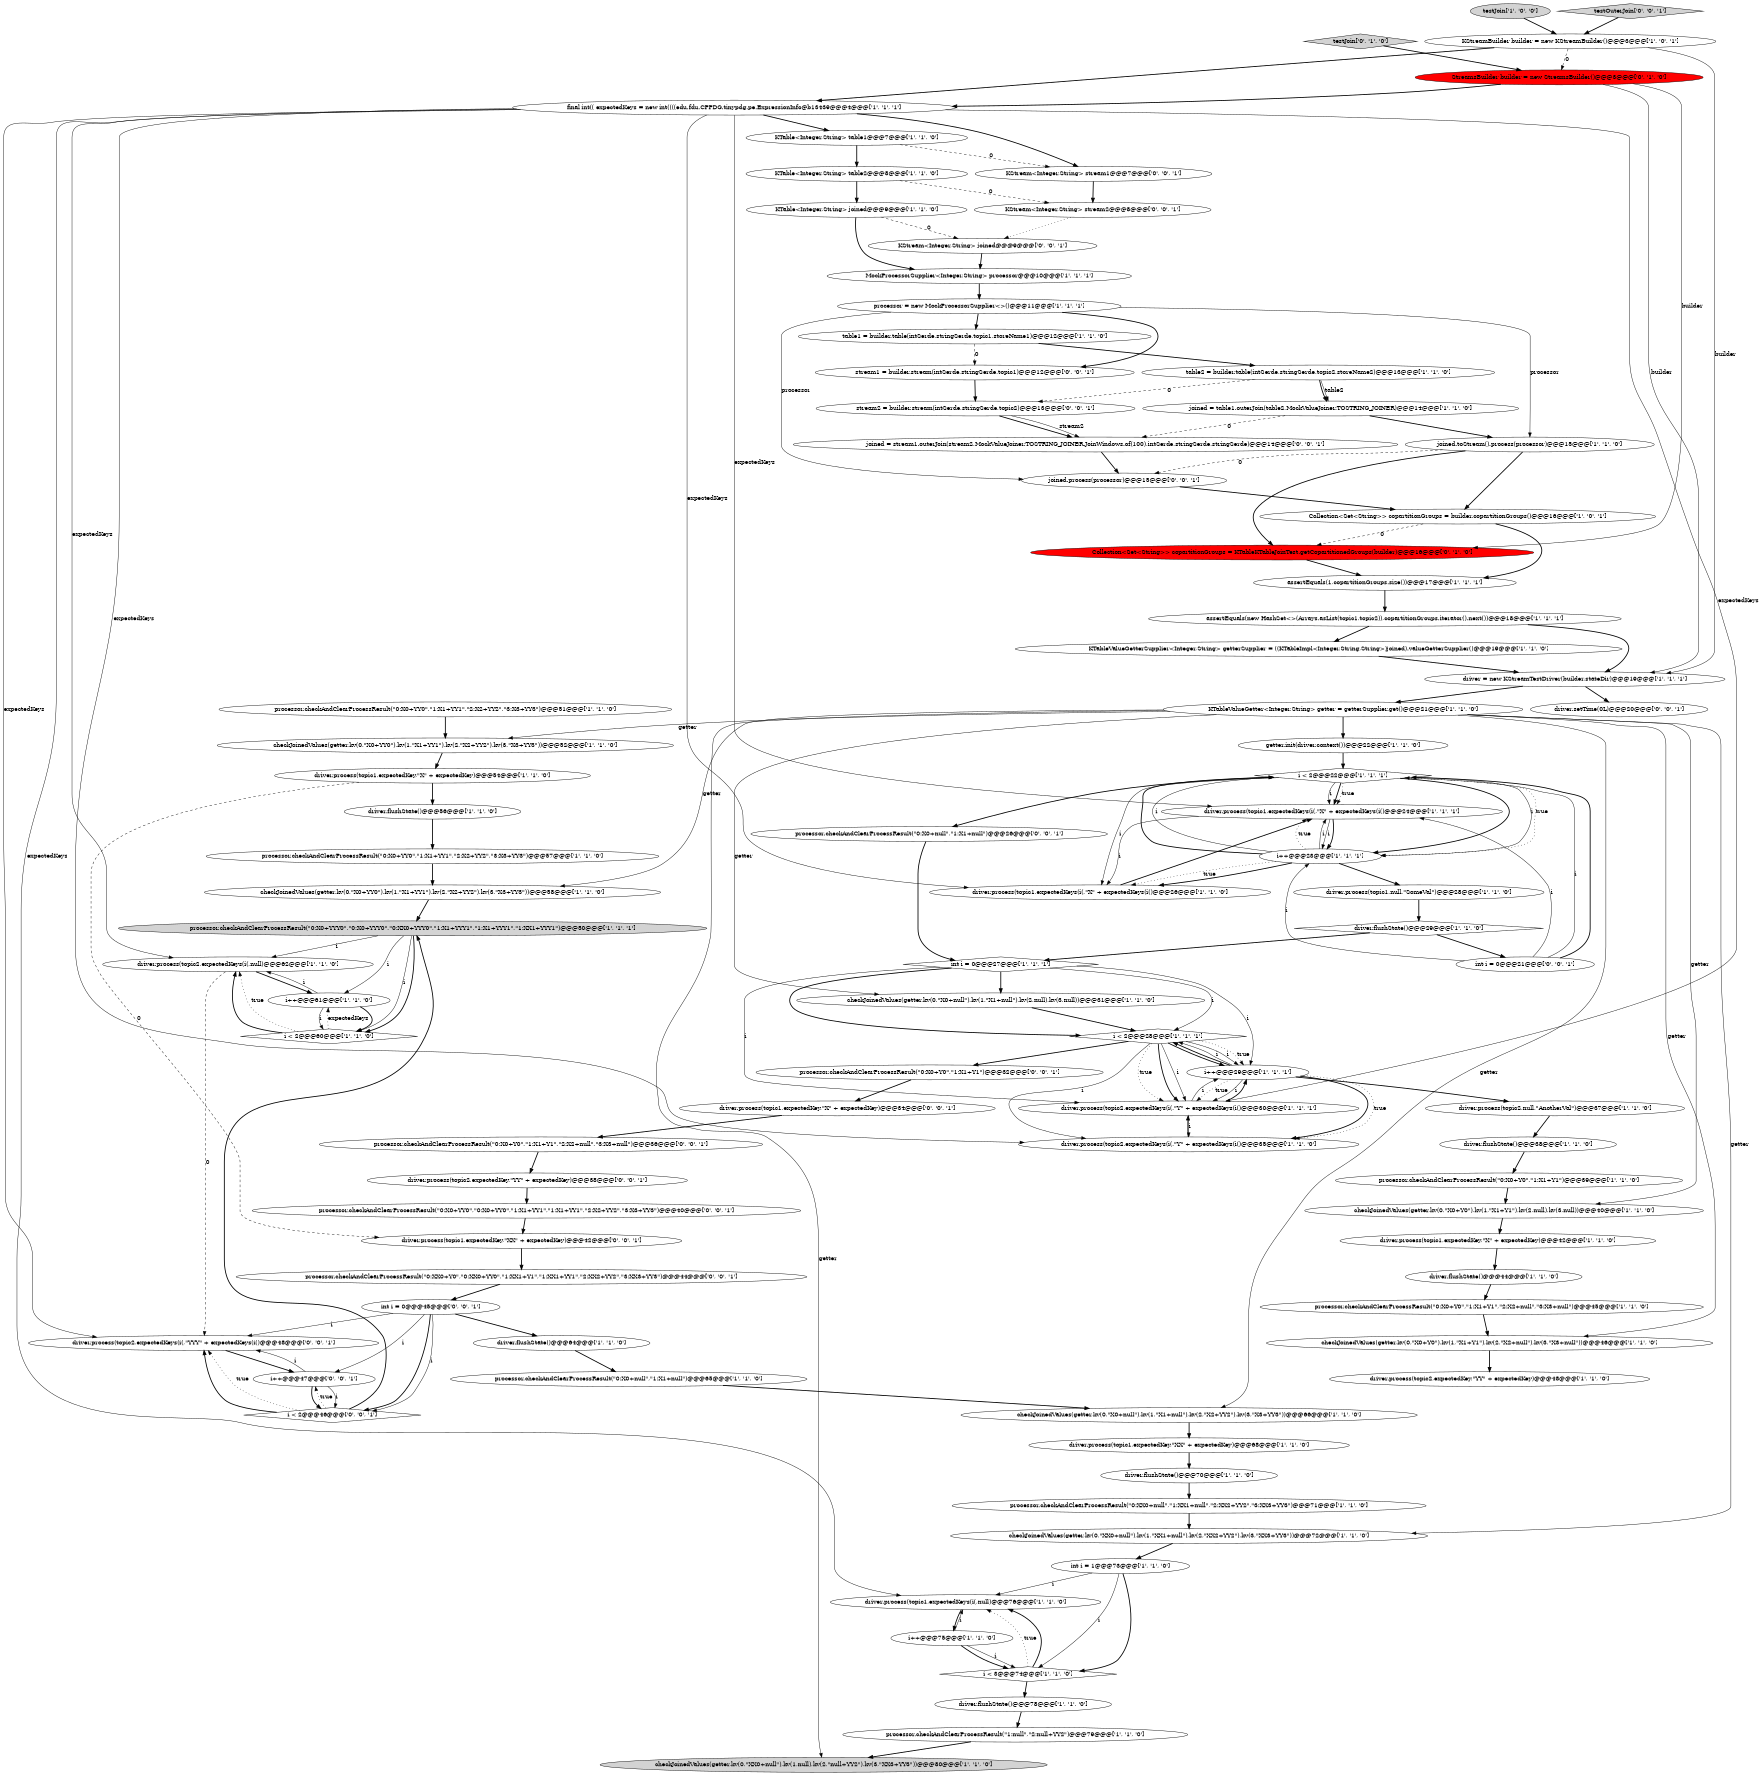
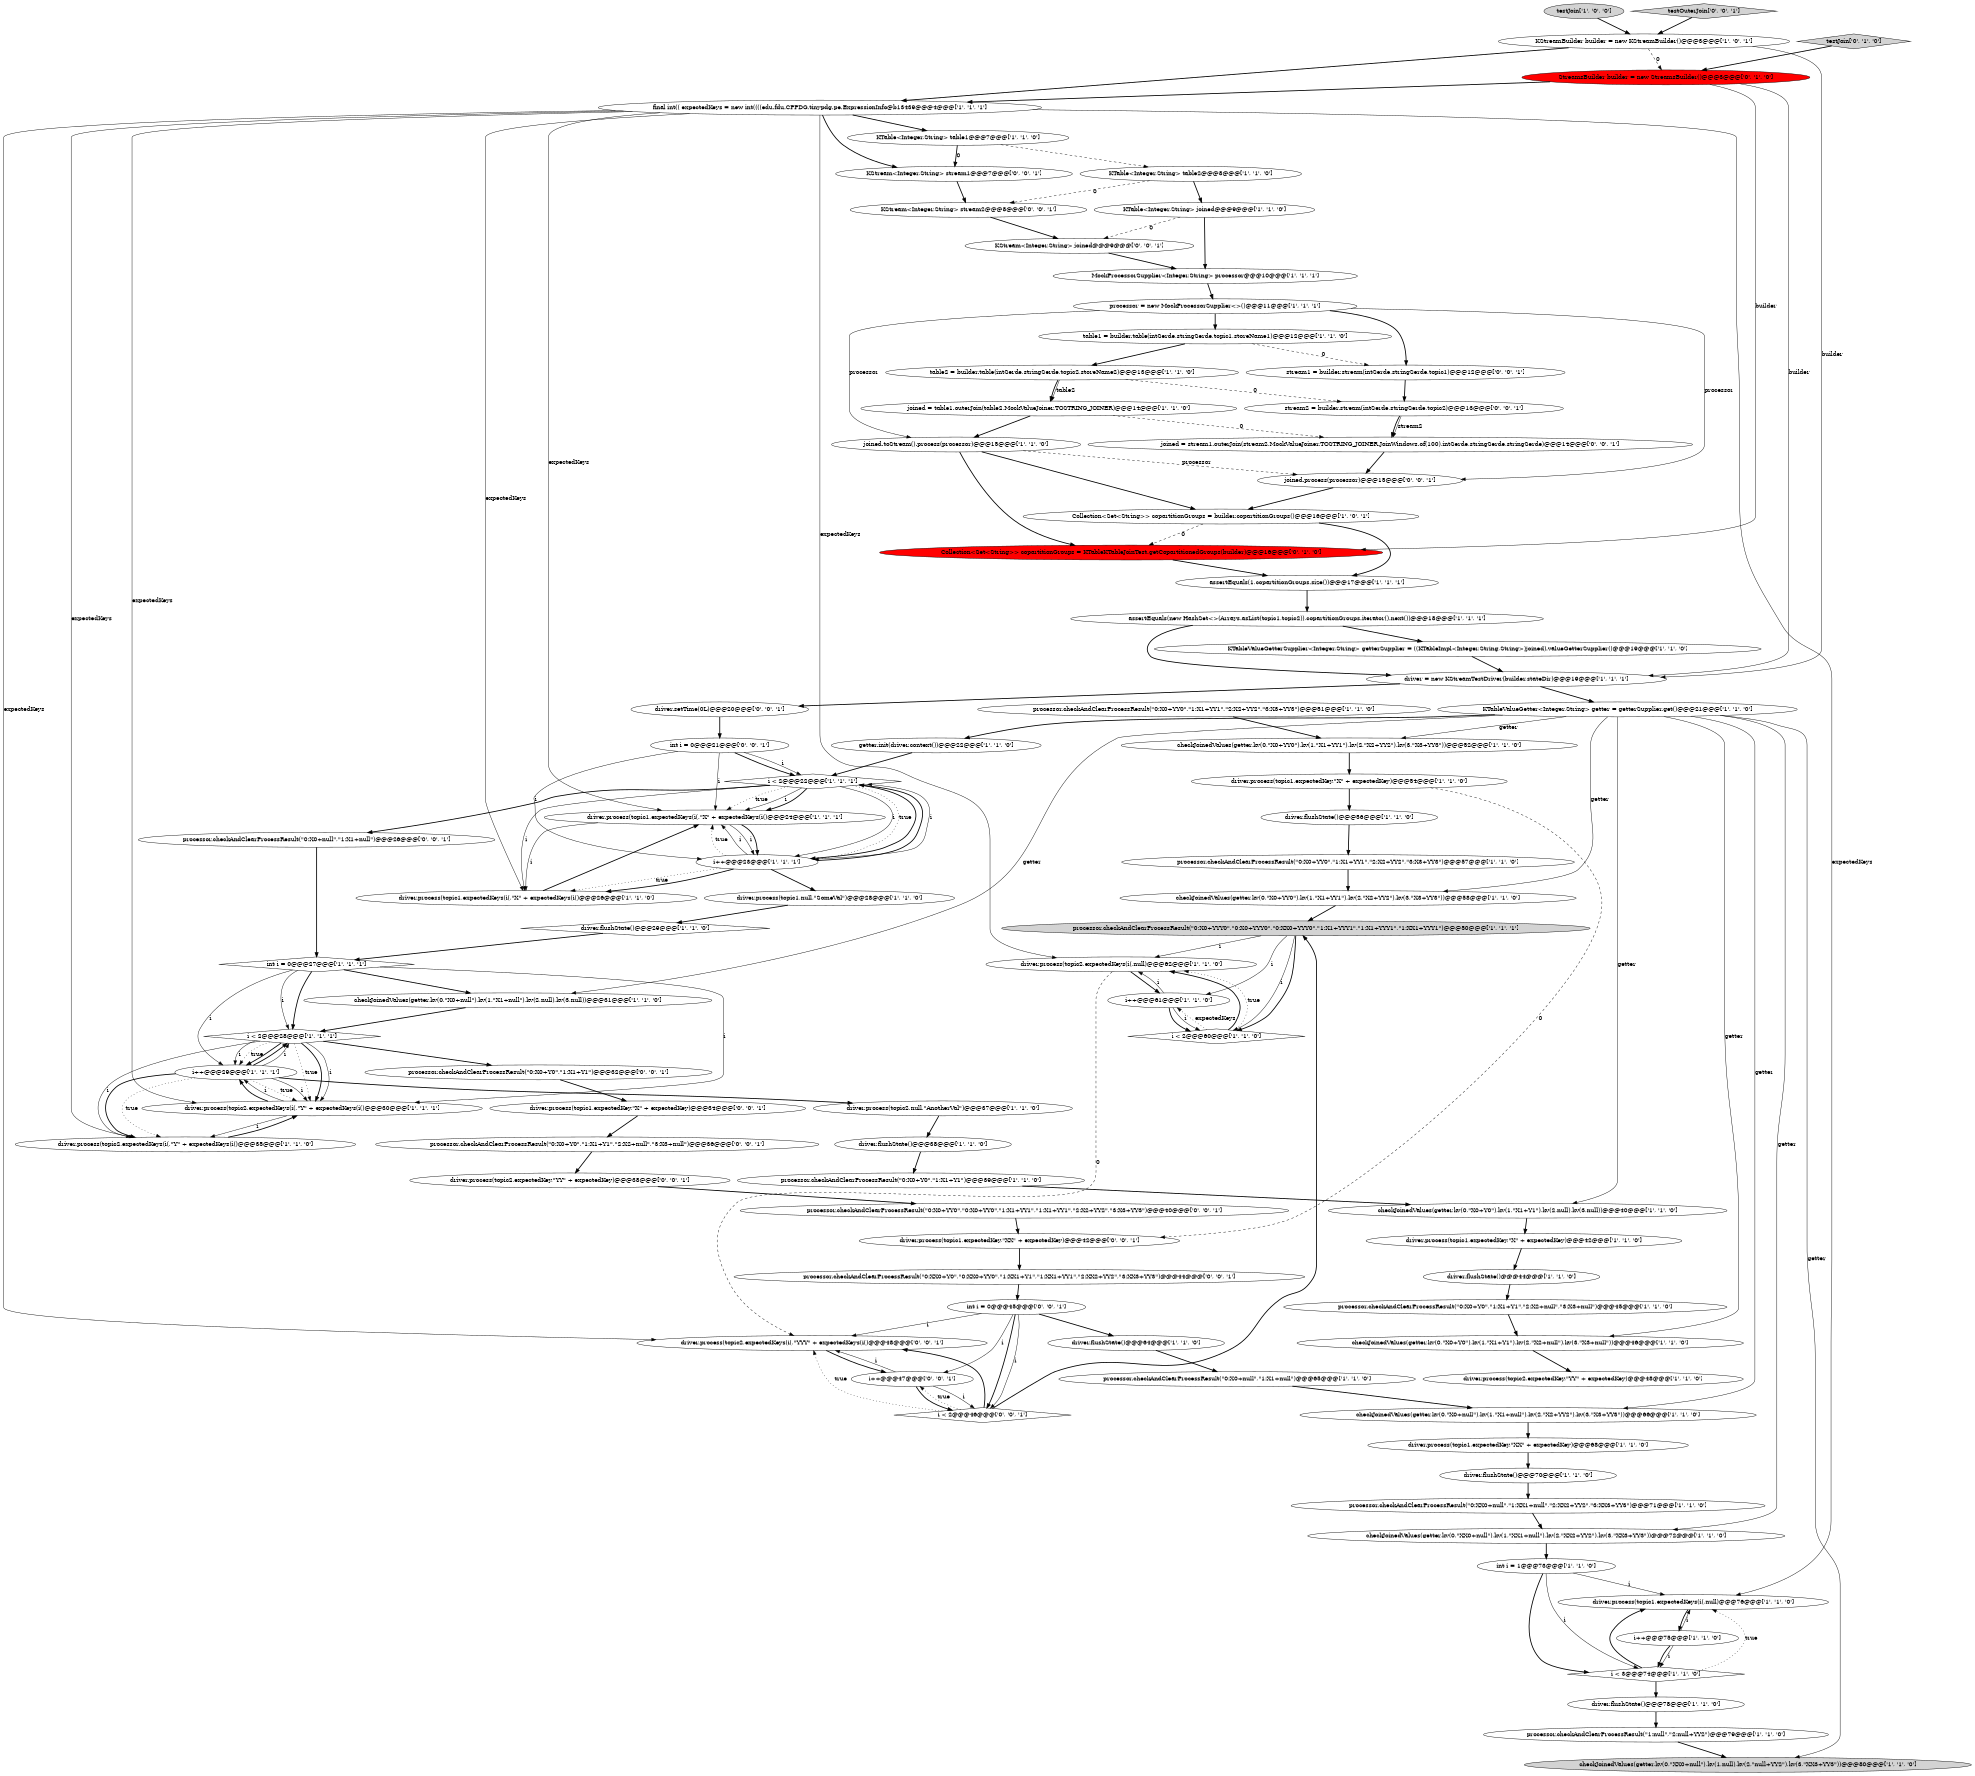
(857, 154) -> (1072, 156)
(973, 155) -> (956, 154)
(1040, 227) -> (1022, 227)
(1240, 463) -> (1197, 463)
(1469, 945) -> (720, 725)
